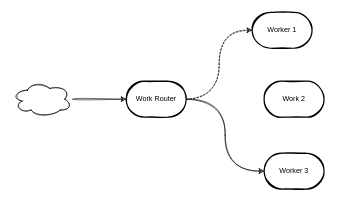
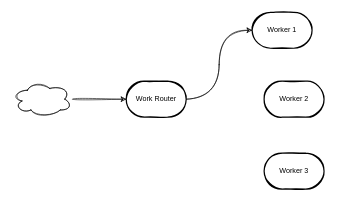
(219, 64) -> (219, 64)
(294, 99) -> (294, 99)
(225, 136) -> none
